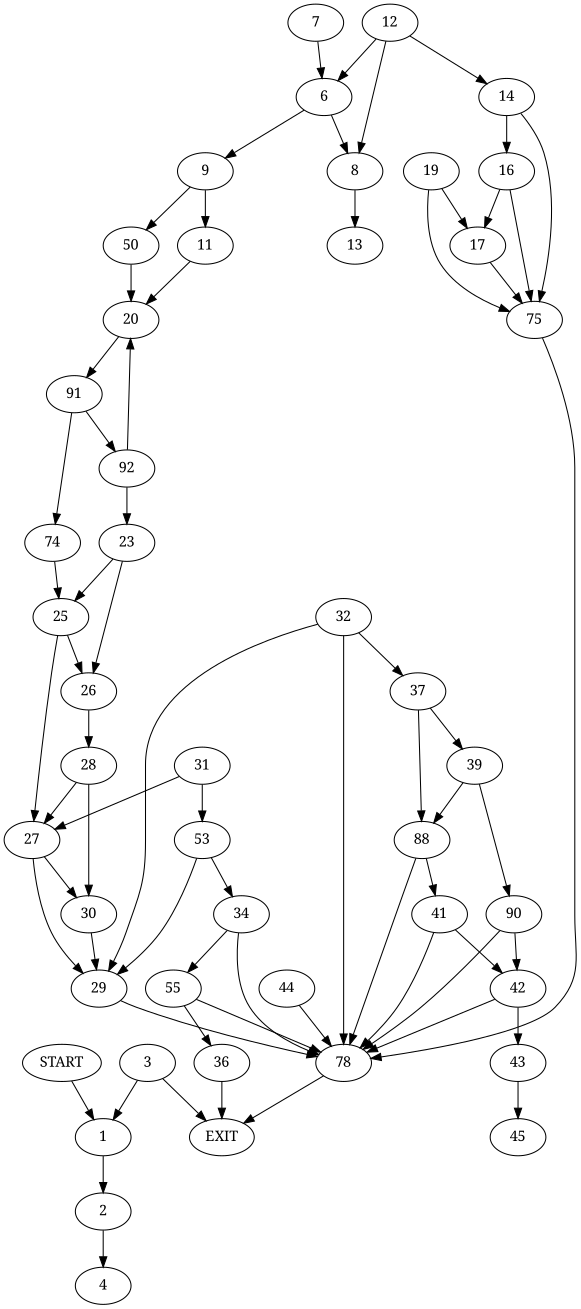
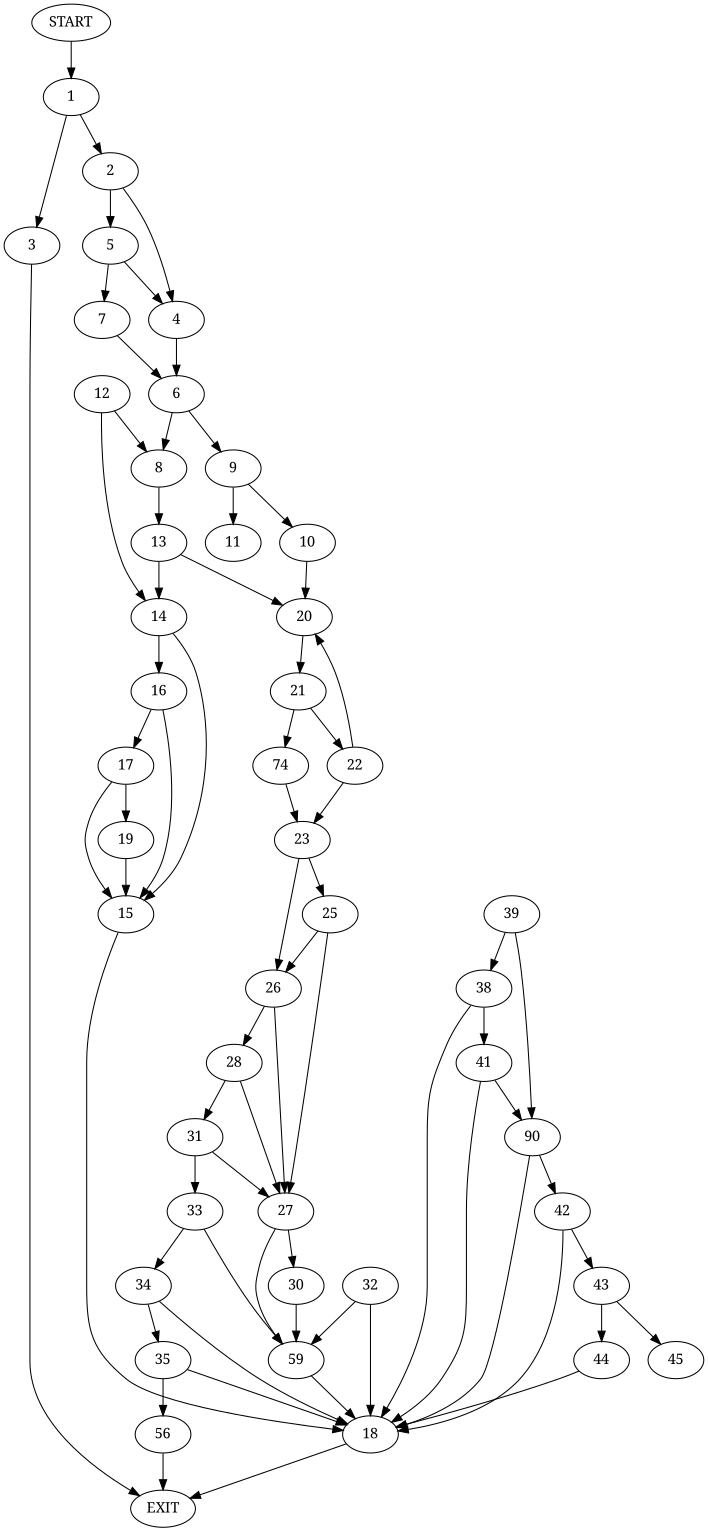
(361, 56) -> (176, 352)
(452, 204) -> (126, 798)
none -> (110, 246)
(131, 246) -> (308, 543)
(172, 279) -> (227, 578)
(535, 320) -> (126, 914)
(74, 394) -> (298, 691)
(127, 469) -> (355, 766)
(56, 575) -> (290, 798)
none -> (159, 575)
(418, 691) -> none
(89, 835) -> (217, 1095)
(202, 840) -> (195, 1212)
(422, 840) -> (484, 989)
(475, 948) -> (505, 1096)
(99, 989) -> (296, 1360)
(173, 989) -> (163, 1360)
(222, 1063) -> (163, 1434)
(344, 1063) -> (370, 1434)
none -> (279, 1095)
(128, 1096) -> (53, 166)
none -> (602, 1318)
